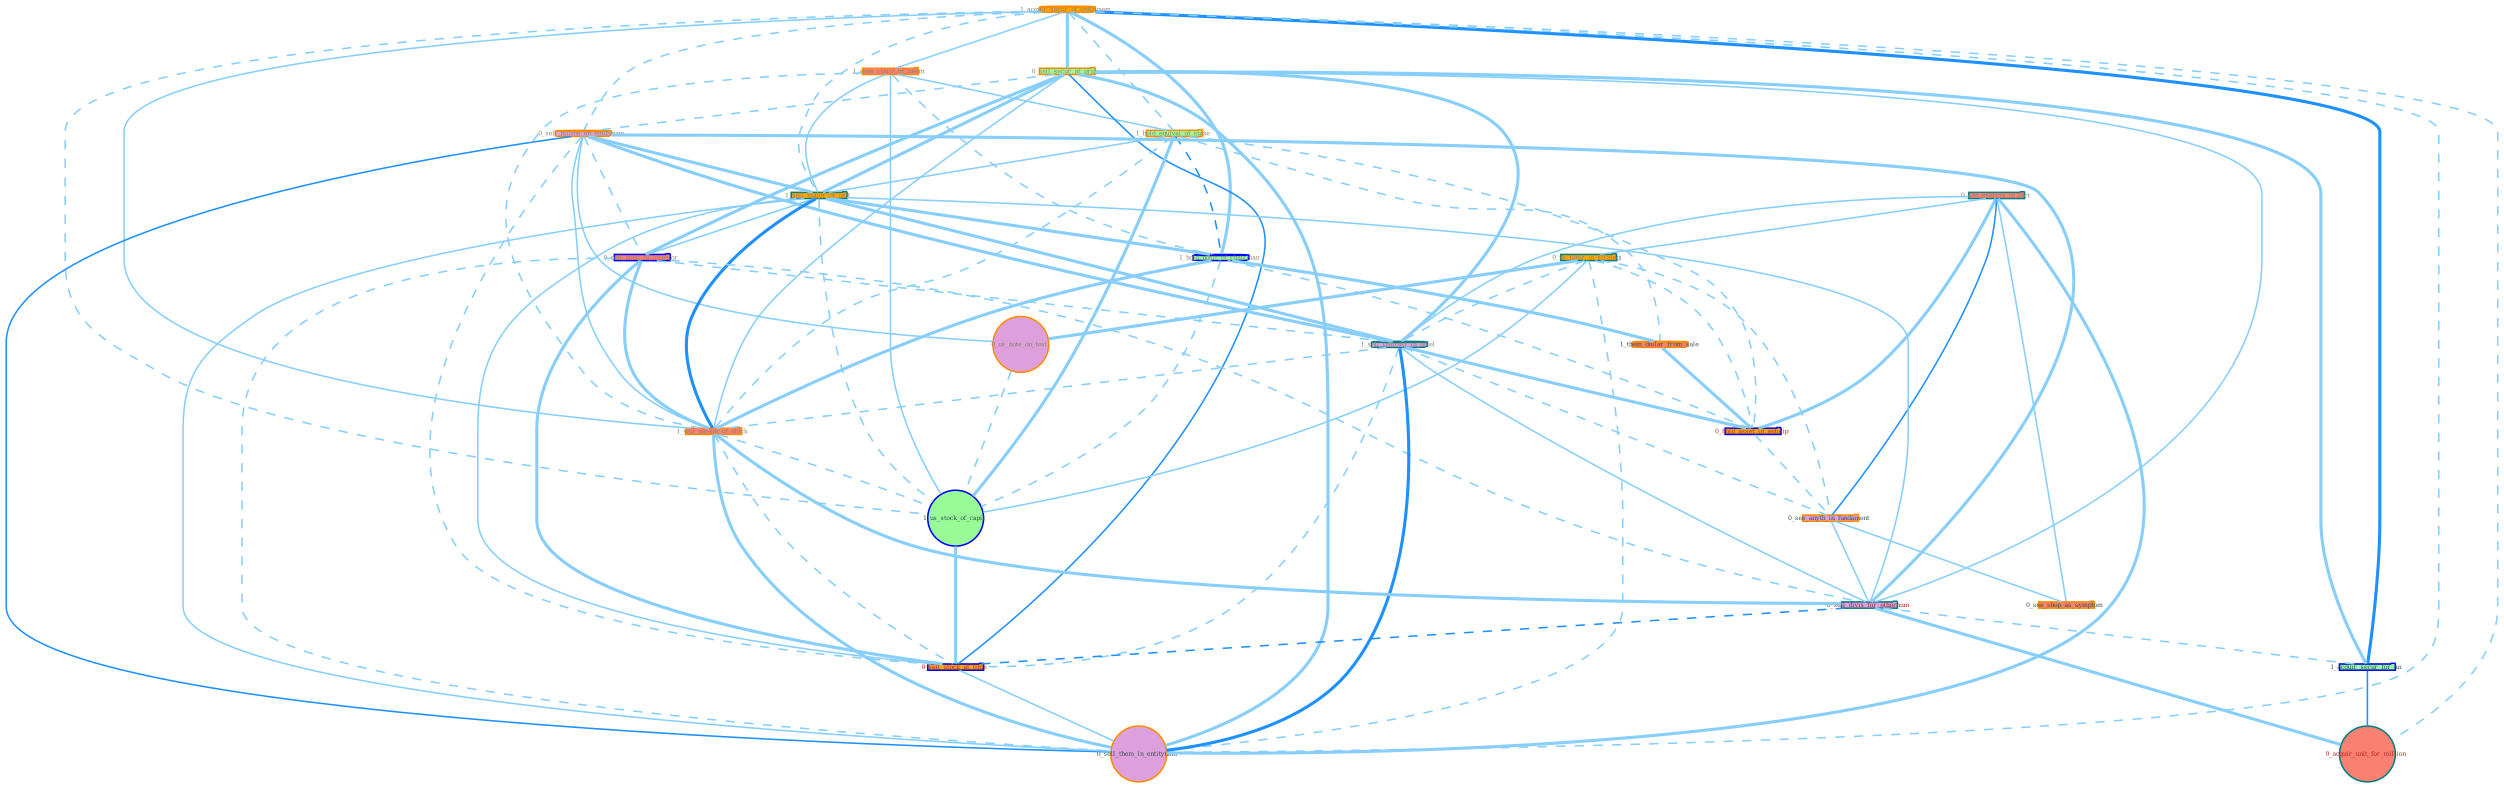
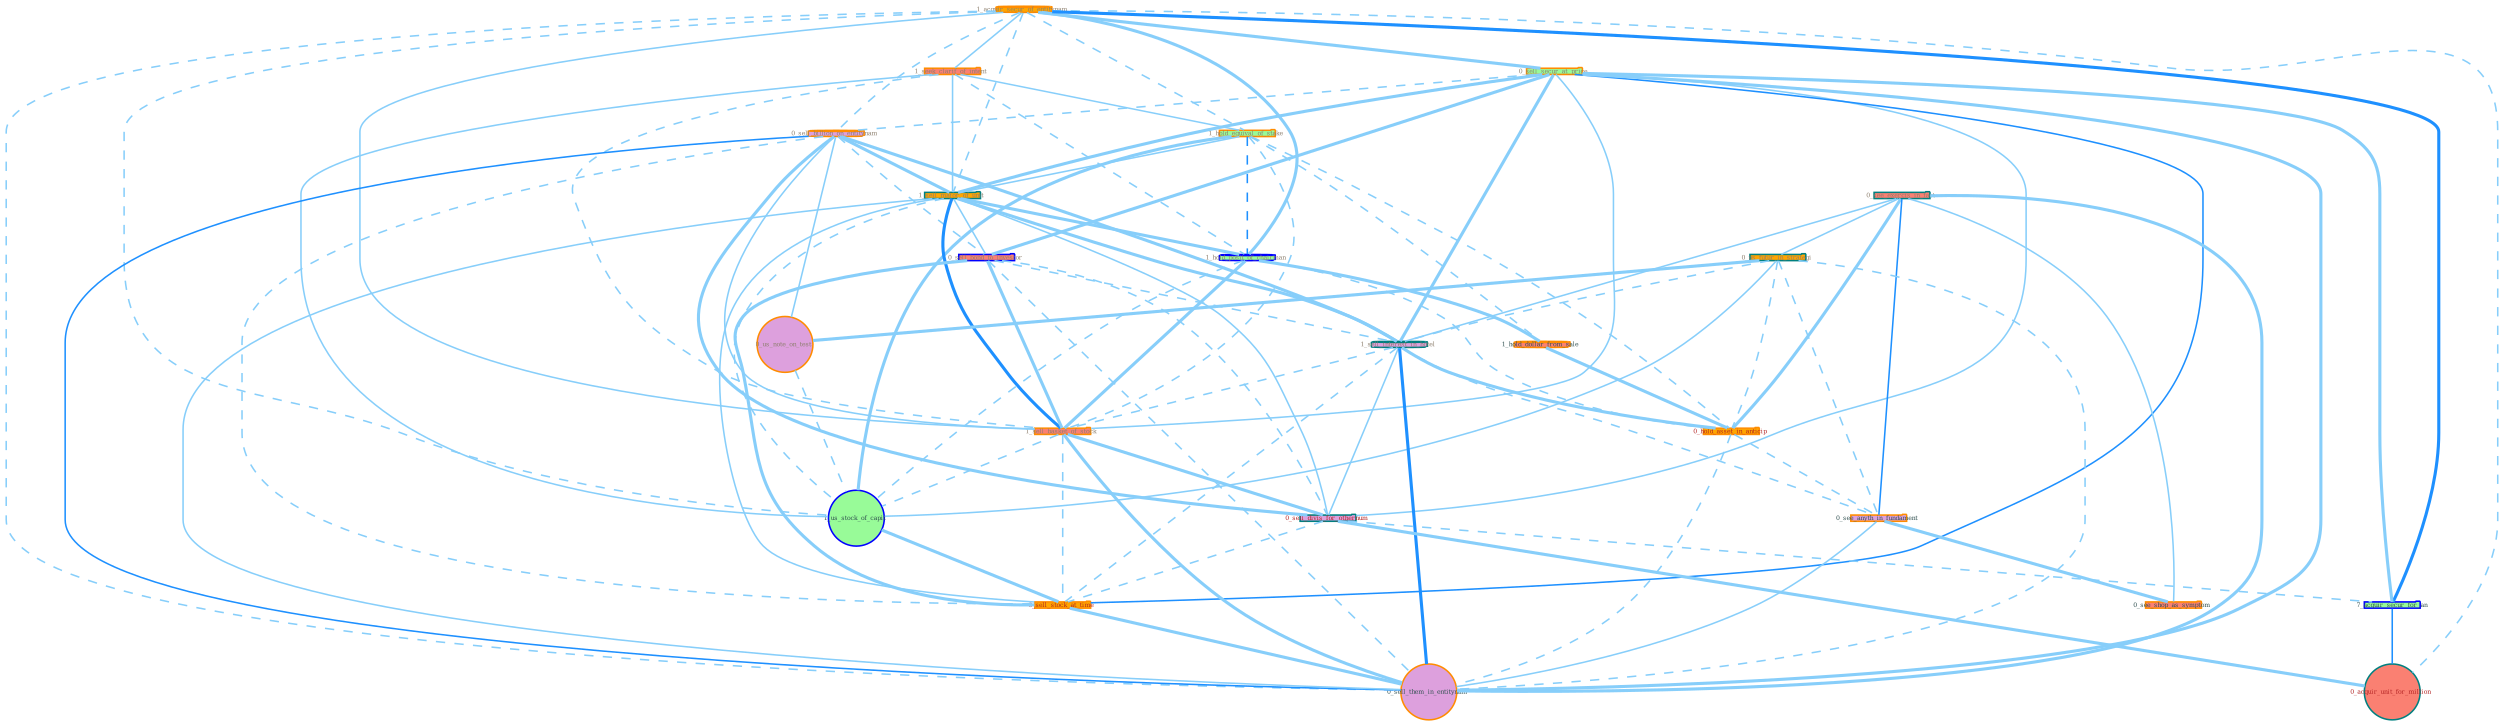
(1660, 344) -> (1542, 344)
(1753, 431) -> (1731, 431)
(1850, 562) -> (1680, 635)
(1948, 562) -> (2026, 562)
none -> (1630, 601)
(1412, 636) -> (1195, 562)
(956, 667) -> (1063, 605)
(2367, 667) -> (2392, 605)
(1037, 706) -> (1236, 646)
